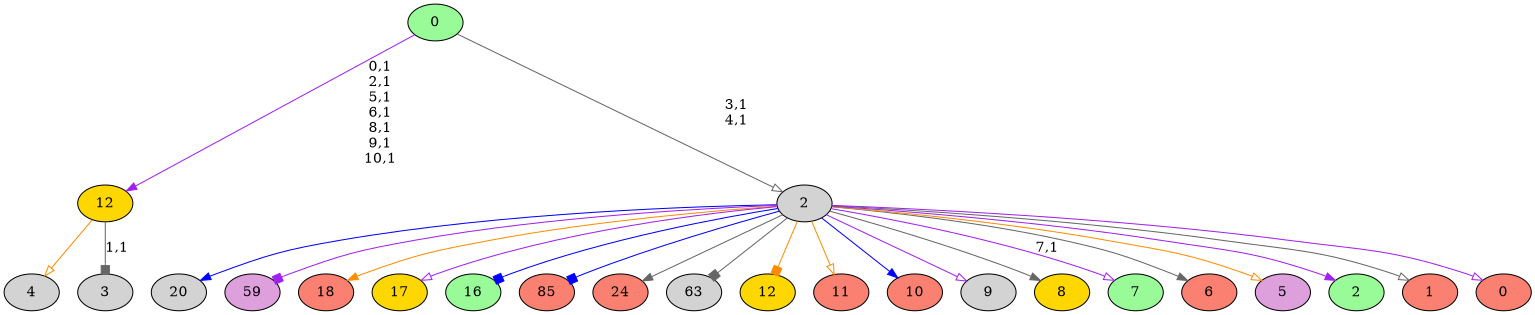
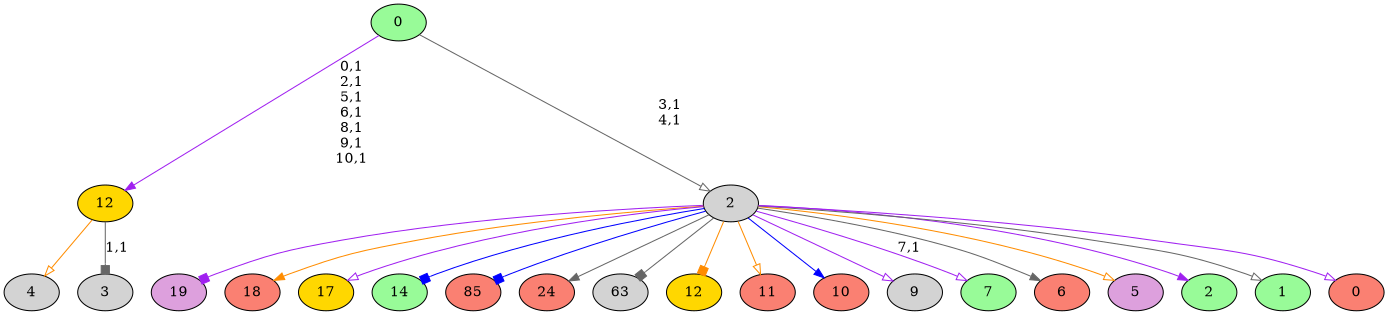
(179, 292) -> none
(252, 292) -> (179, 292)
(473, 292) -> (400, 292)
(1062, 292) -> none
(1430, 292) -> (1283, 292)
